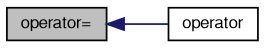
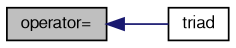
(213, 24) -> (199, 24)
